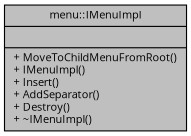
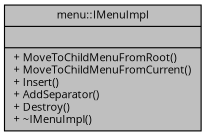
(49, 70) -> (103, 70)
